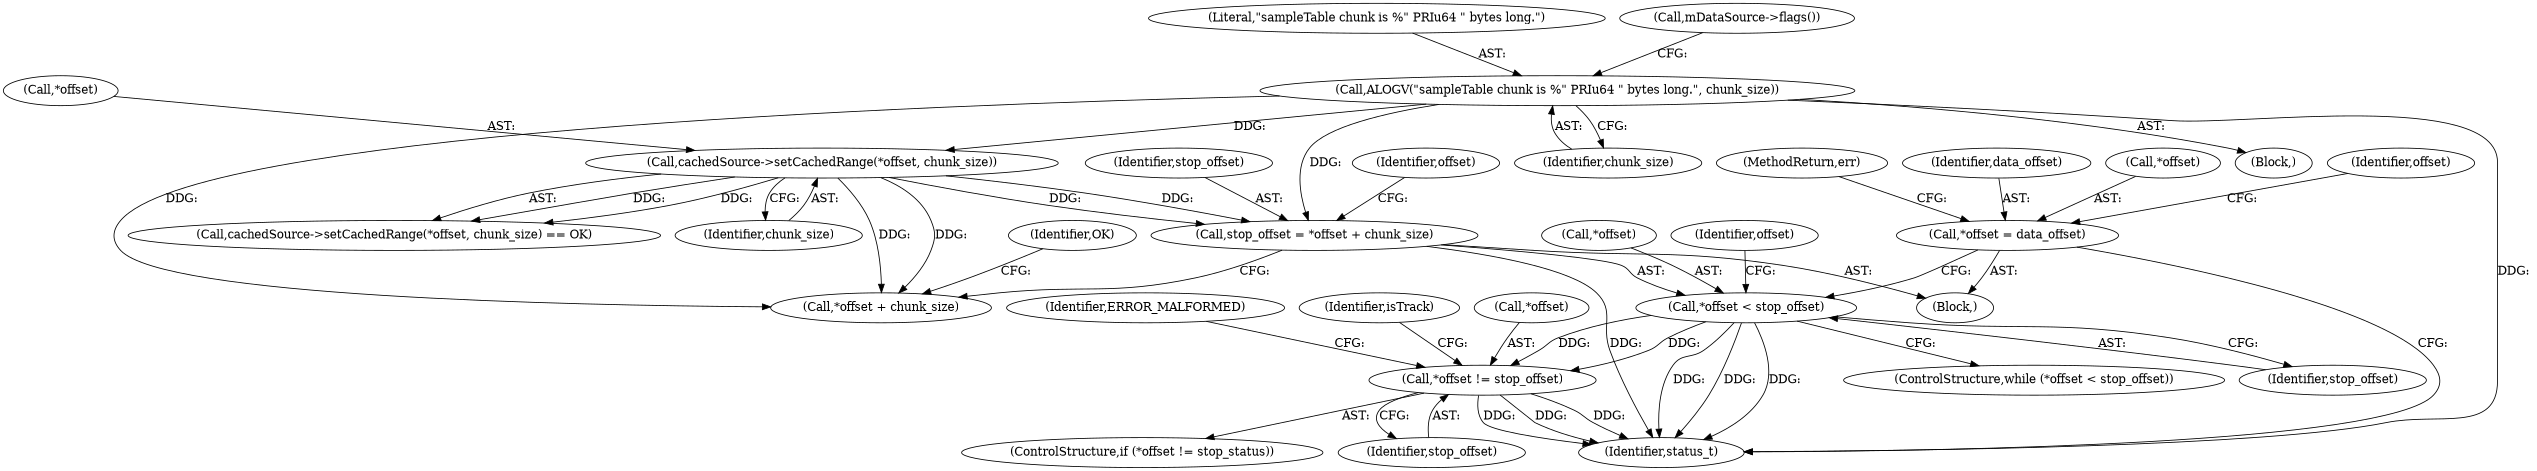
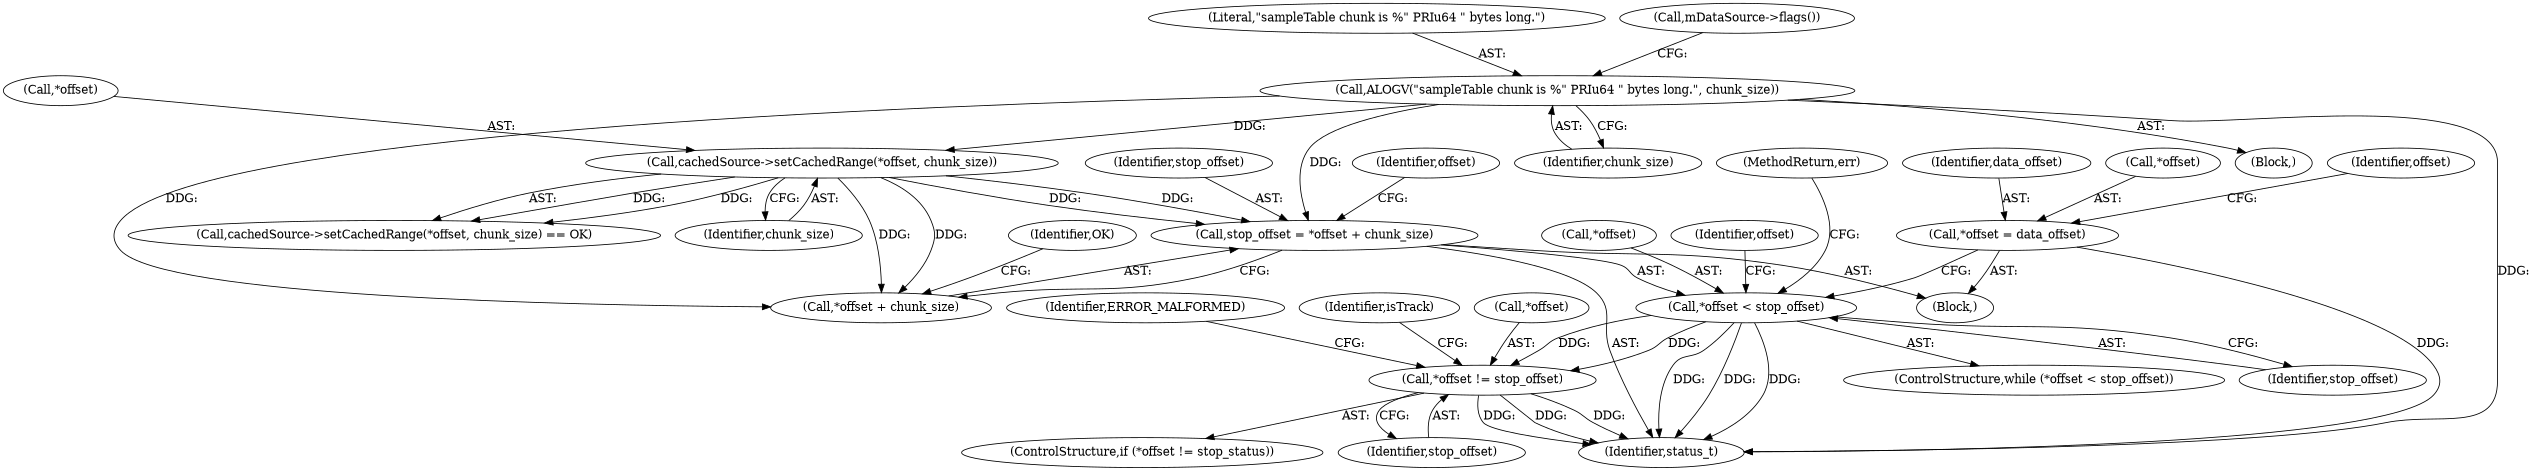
(1900, 198) -> (1829, 241)
none -> (1089, 273)
(1628, 344) -> (1628, 344)
(1923, 344) -> (1923, 344)
(2435, 344) -> (2435, 344)
